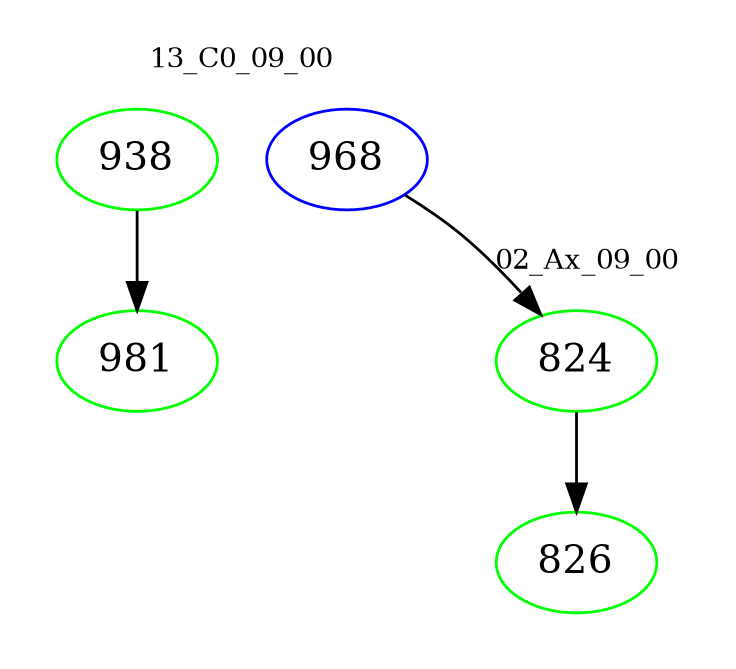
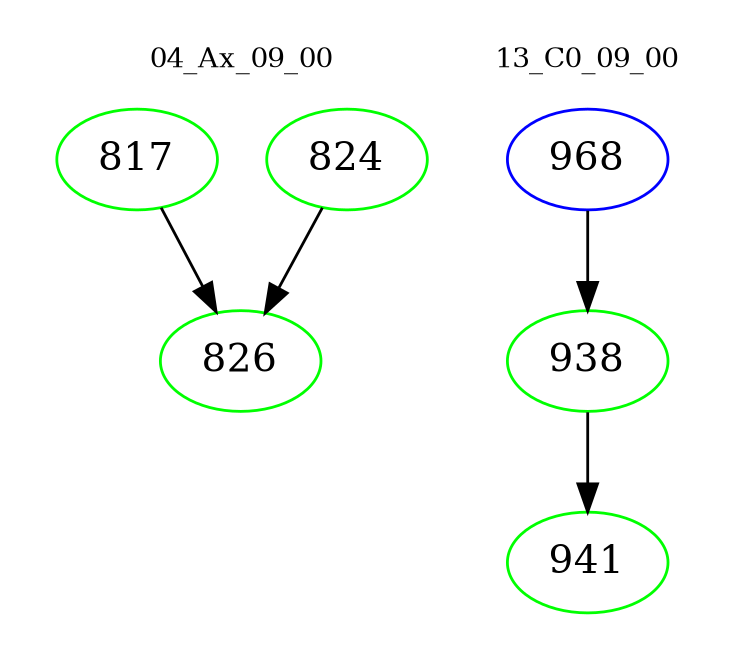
none -> (137, 160)
(492, 262) -> (588, 247)
(588, 262) -> (242, 60)
(137, 361) -> (588, 563)
